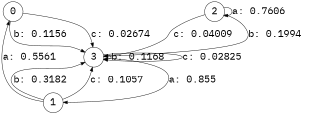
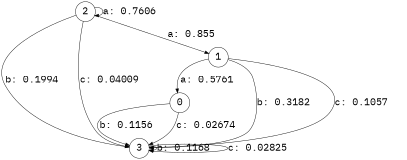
(38, 57) -> (216, 80)
(156, 91) -> (150, 34)
